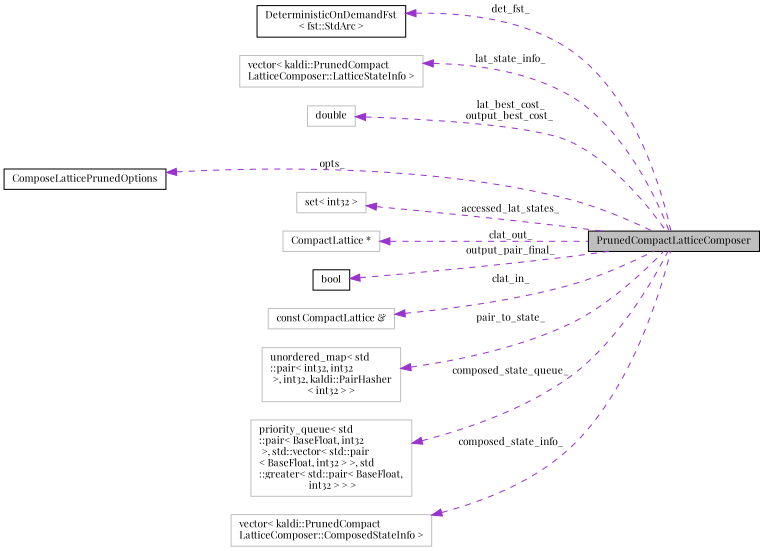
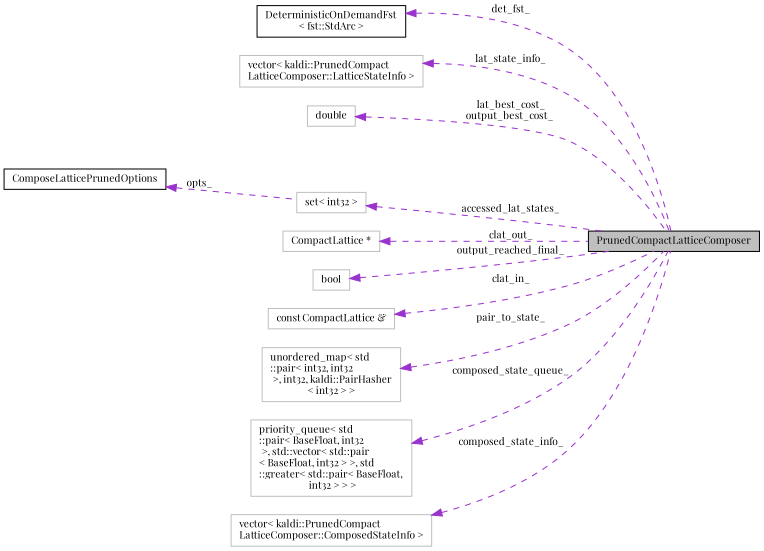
(419, 175) -> (236, 194)
(510, 251) -> (510, 251)
(331, 280) -> (331, 280)
